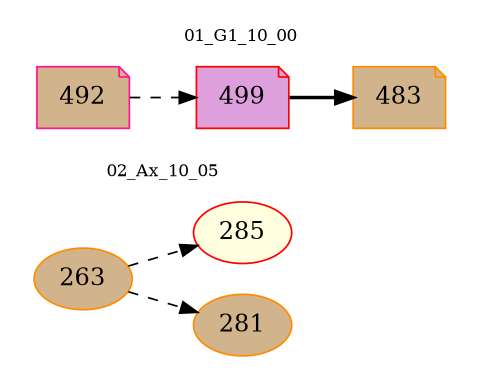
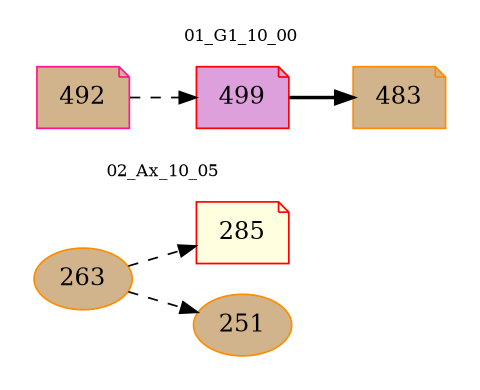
(243, 233) -> (243, 233)
(243, 325) -> (243, 325)
